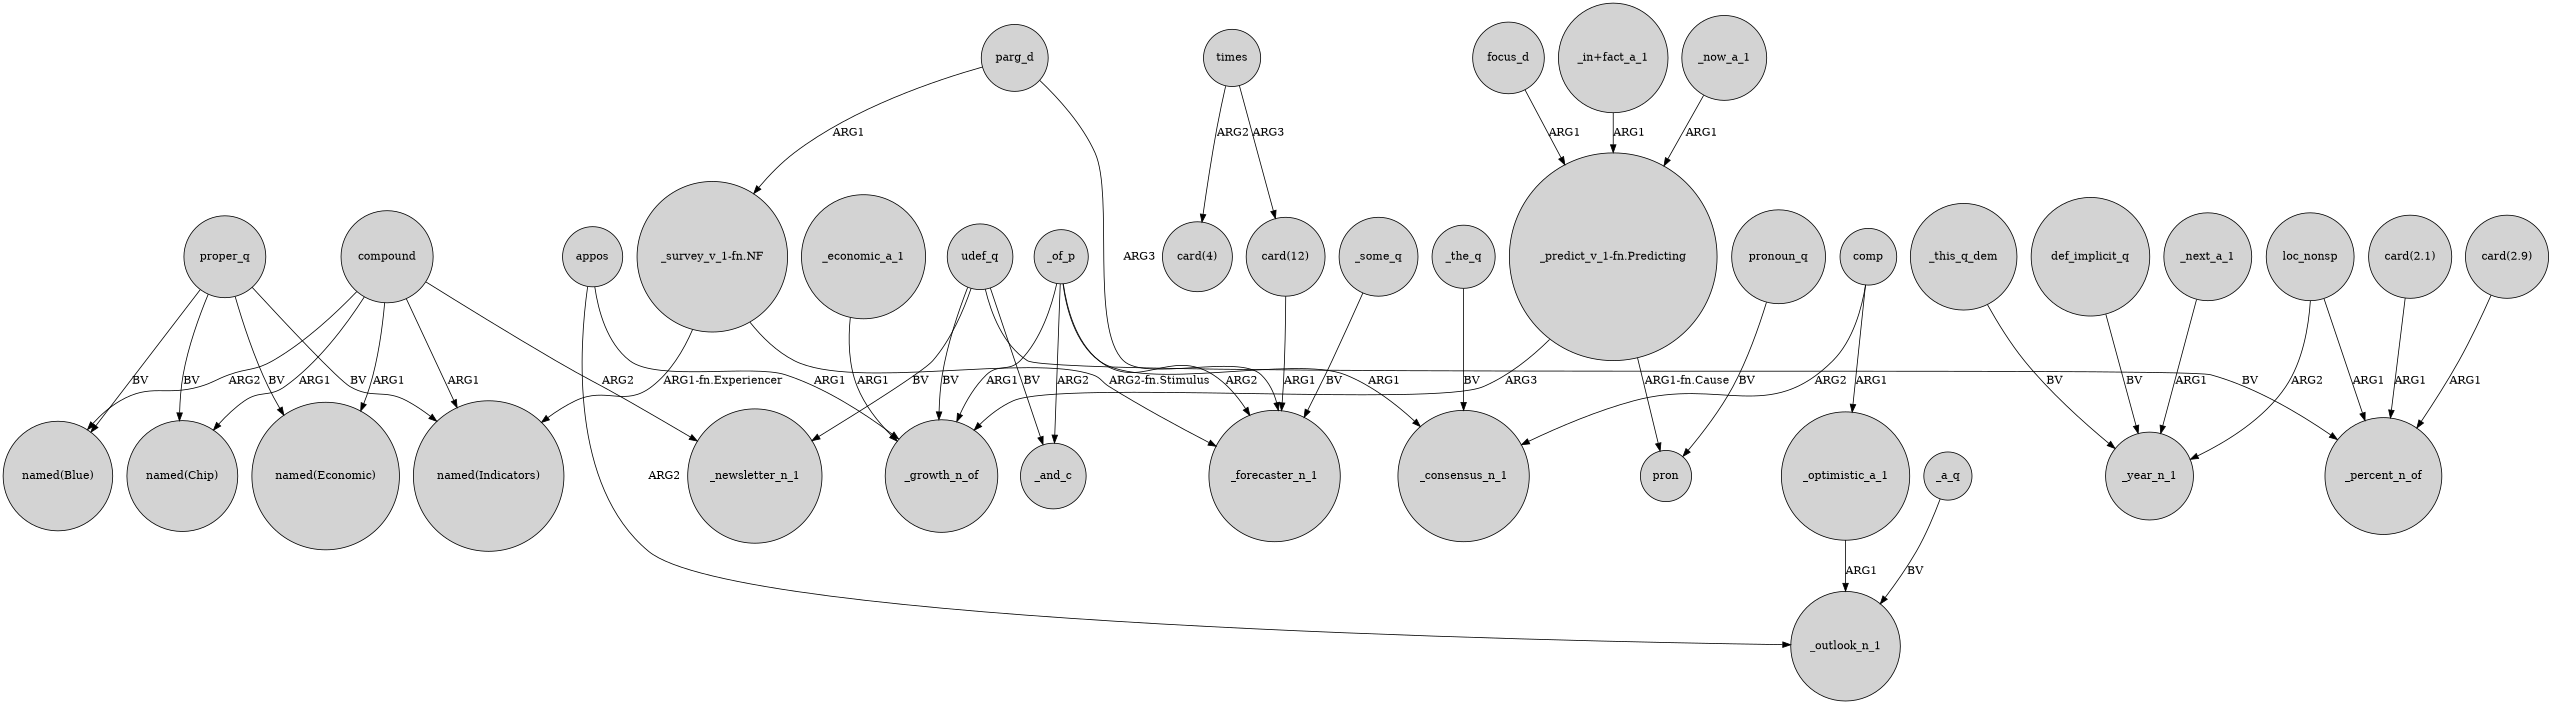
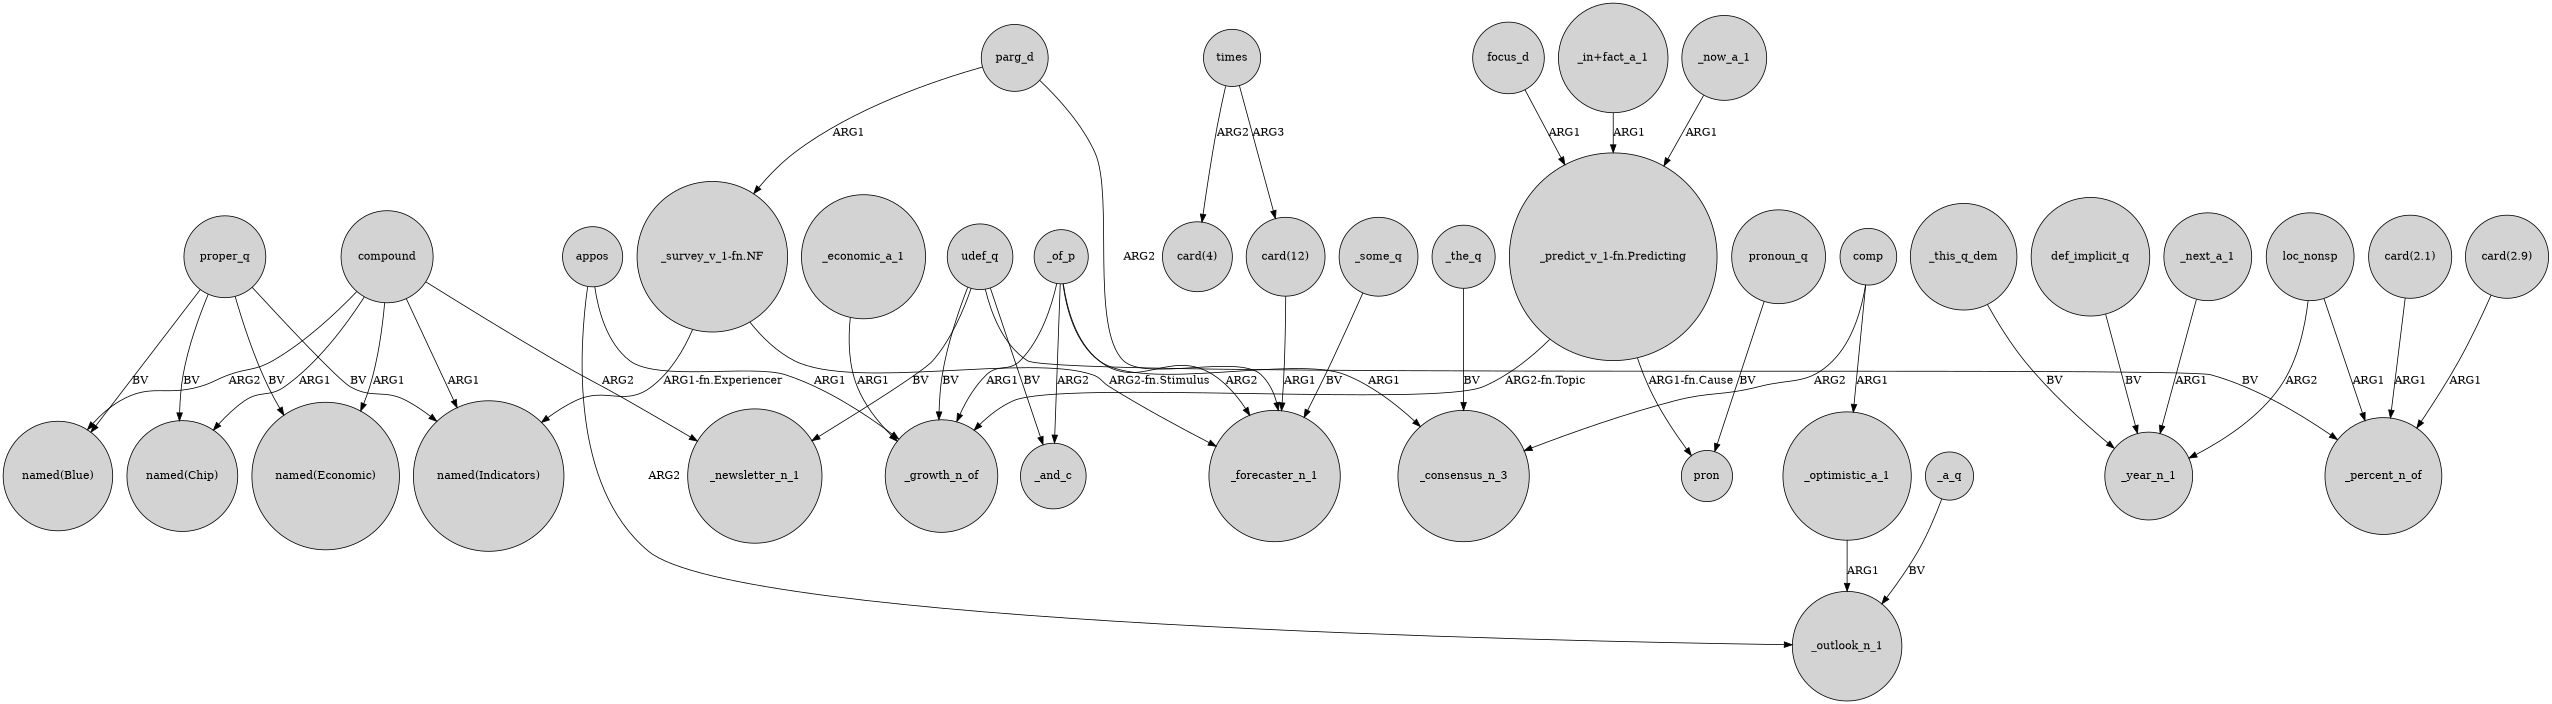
(1140, 257) -> (1140, 257)
(1521, 381) -> (1545, 381)
(1464, 476) -> (1464, 476)
